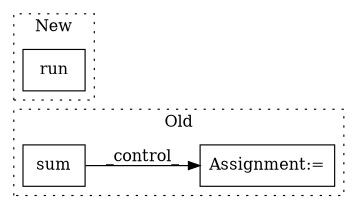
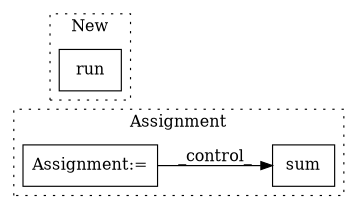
(179, 122) -> (179, 122)
(137, 166) -> (209, 166)
